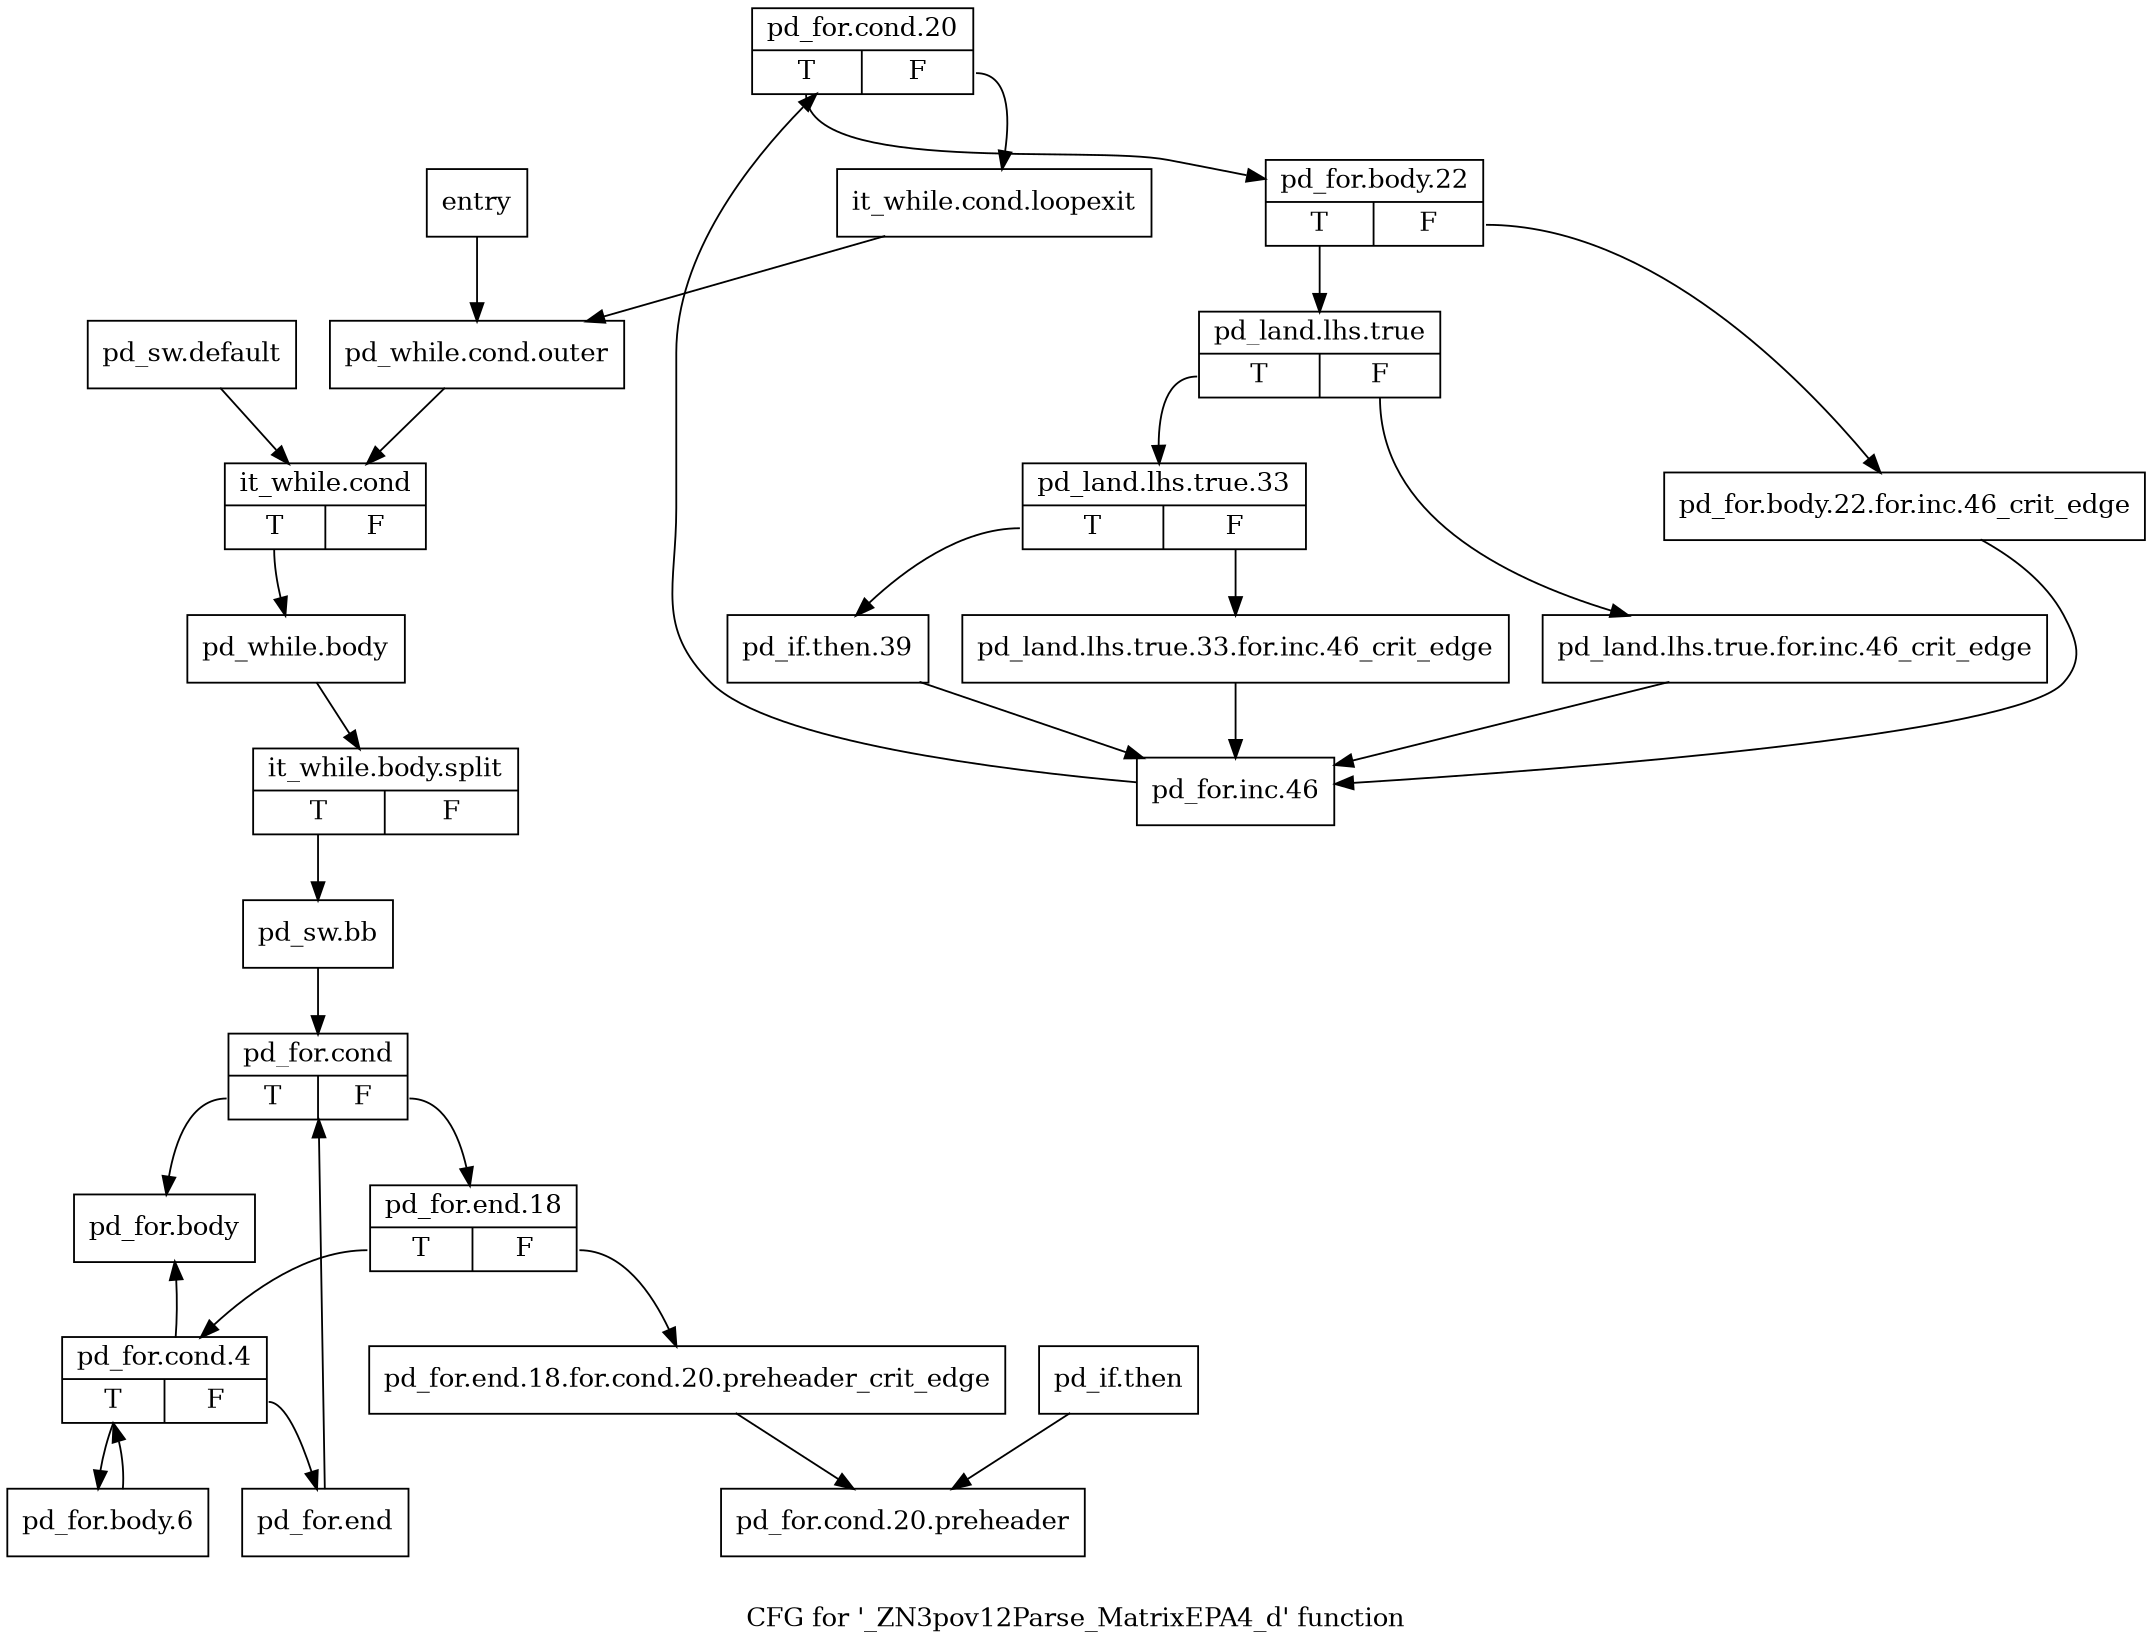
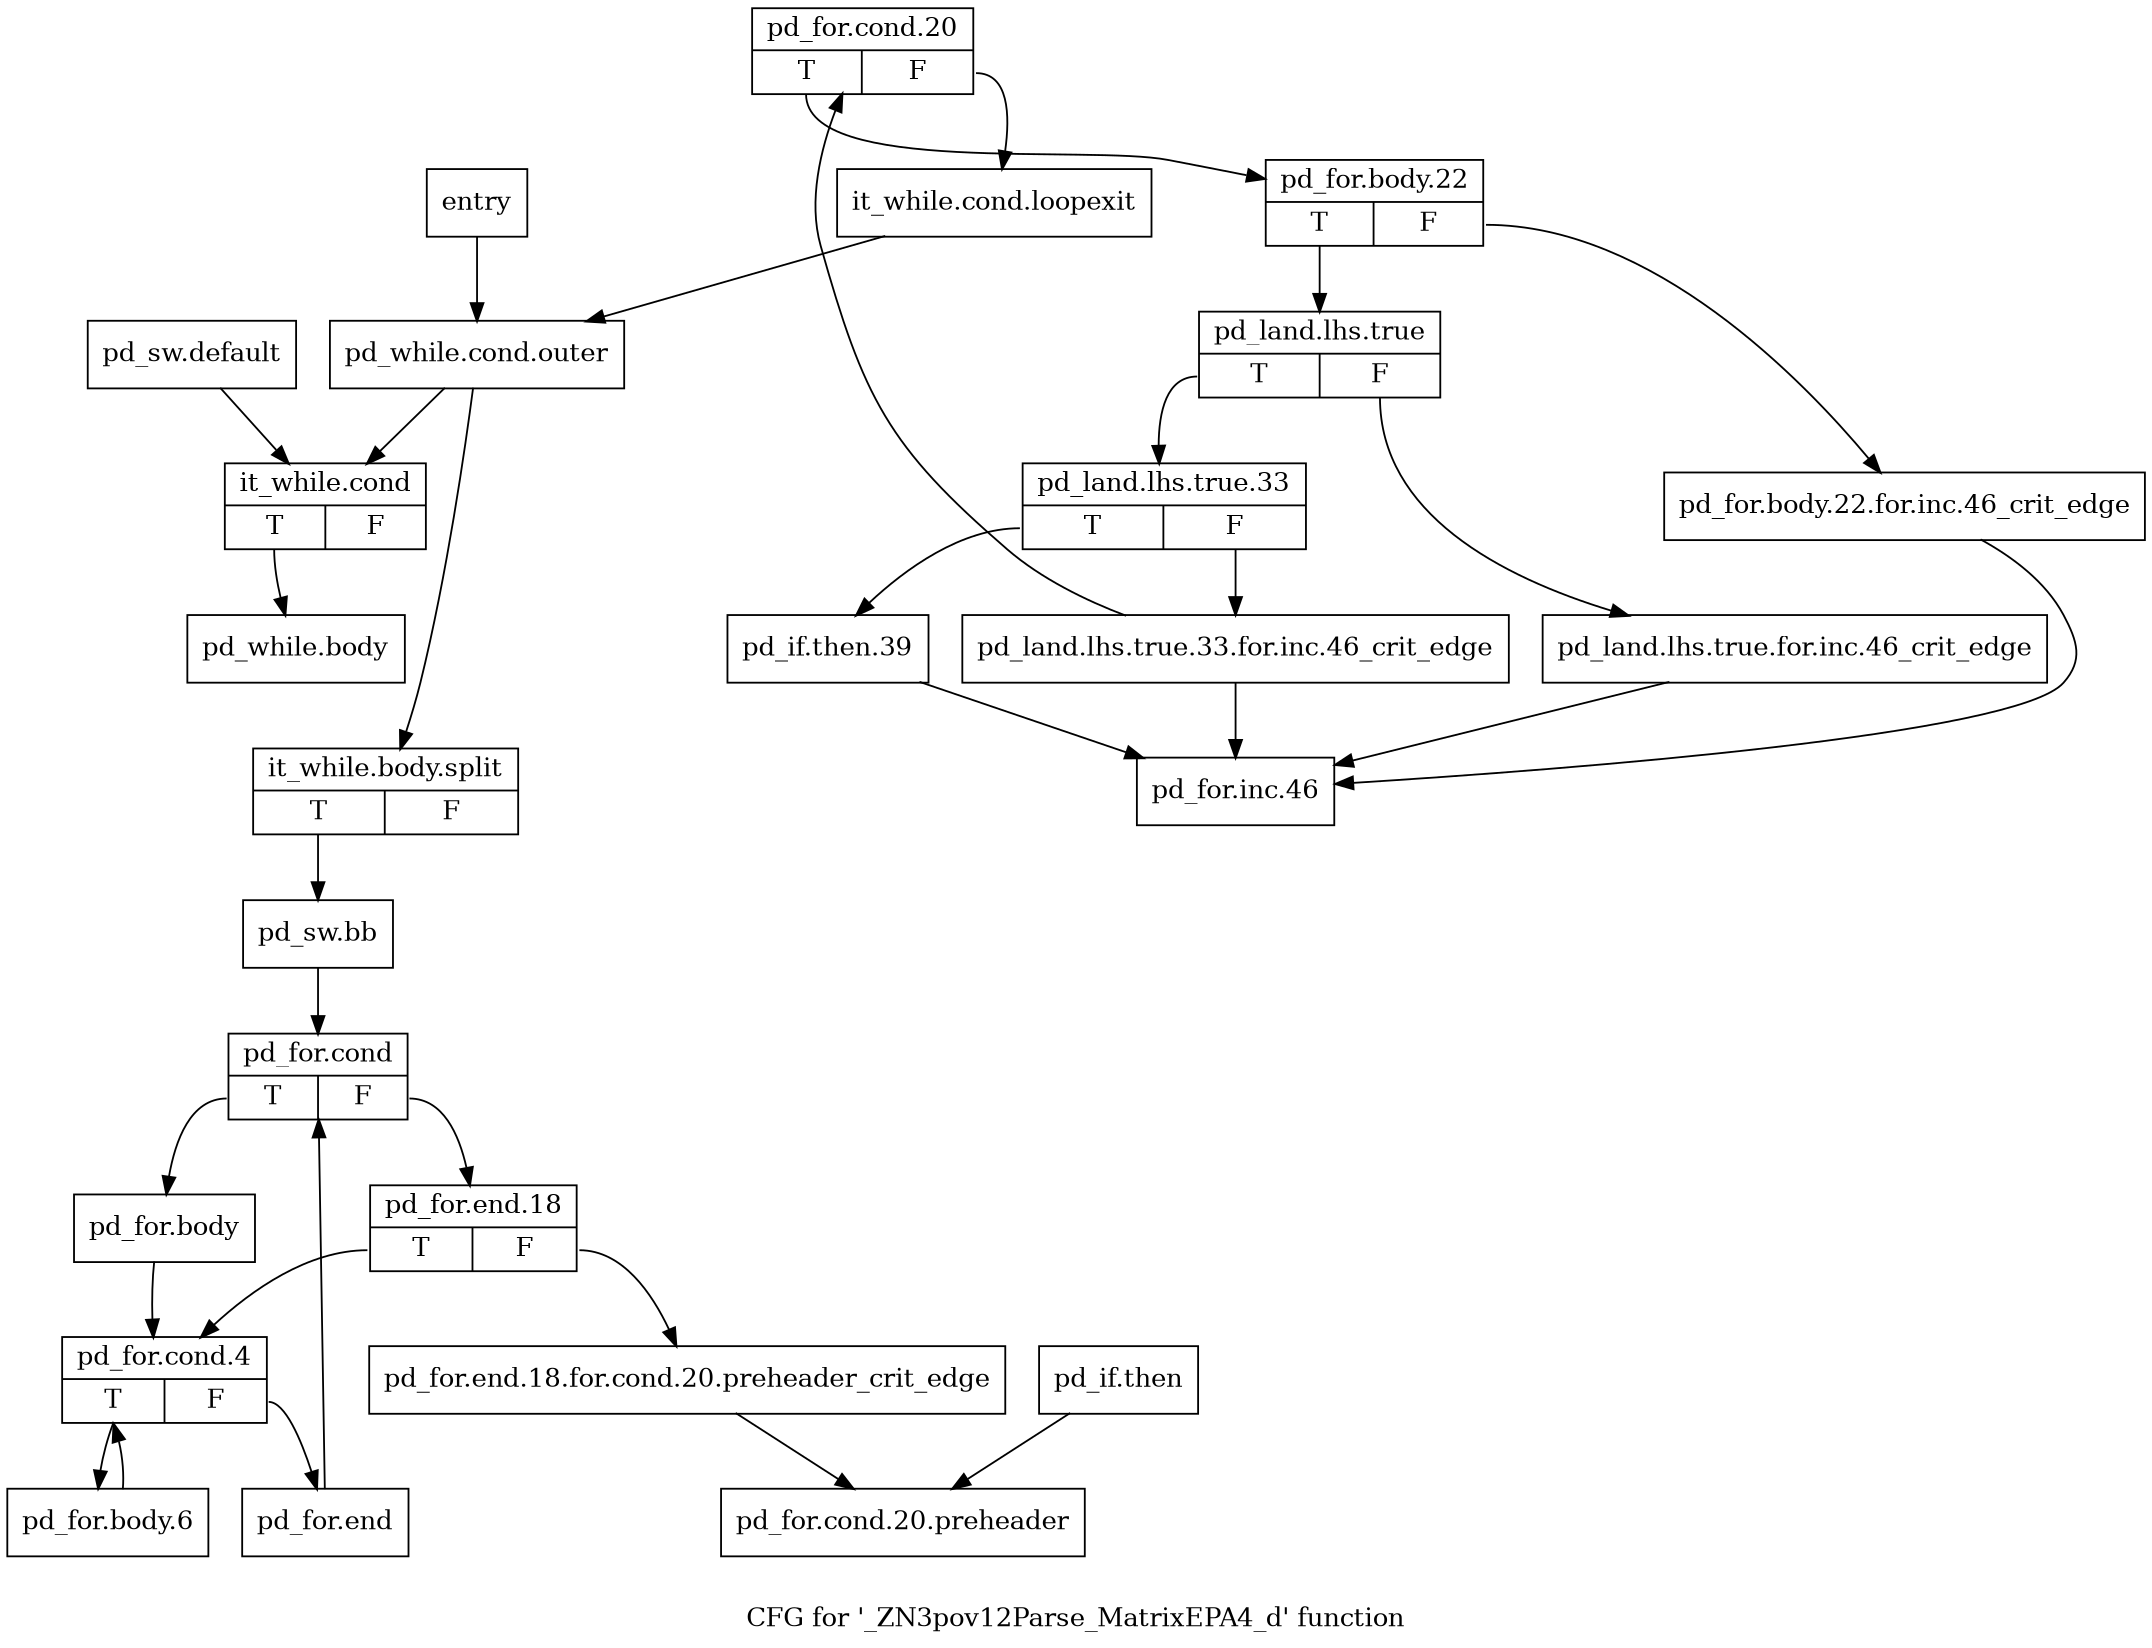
(673, 602) -> (885, 415)
(333, 708) -> (446, 561)
(177, 1309) -> (152, 1290)
